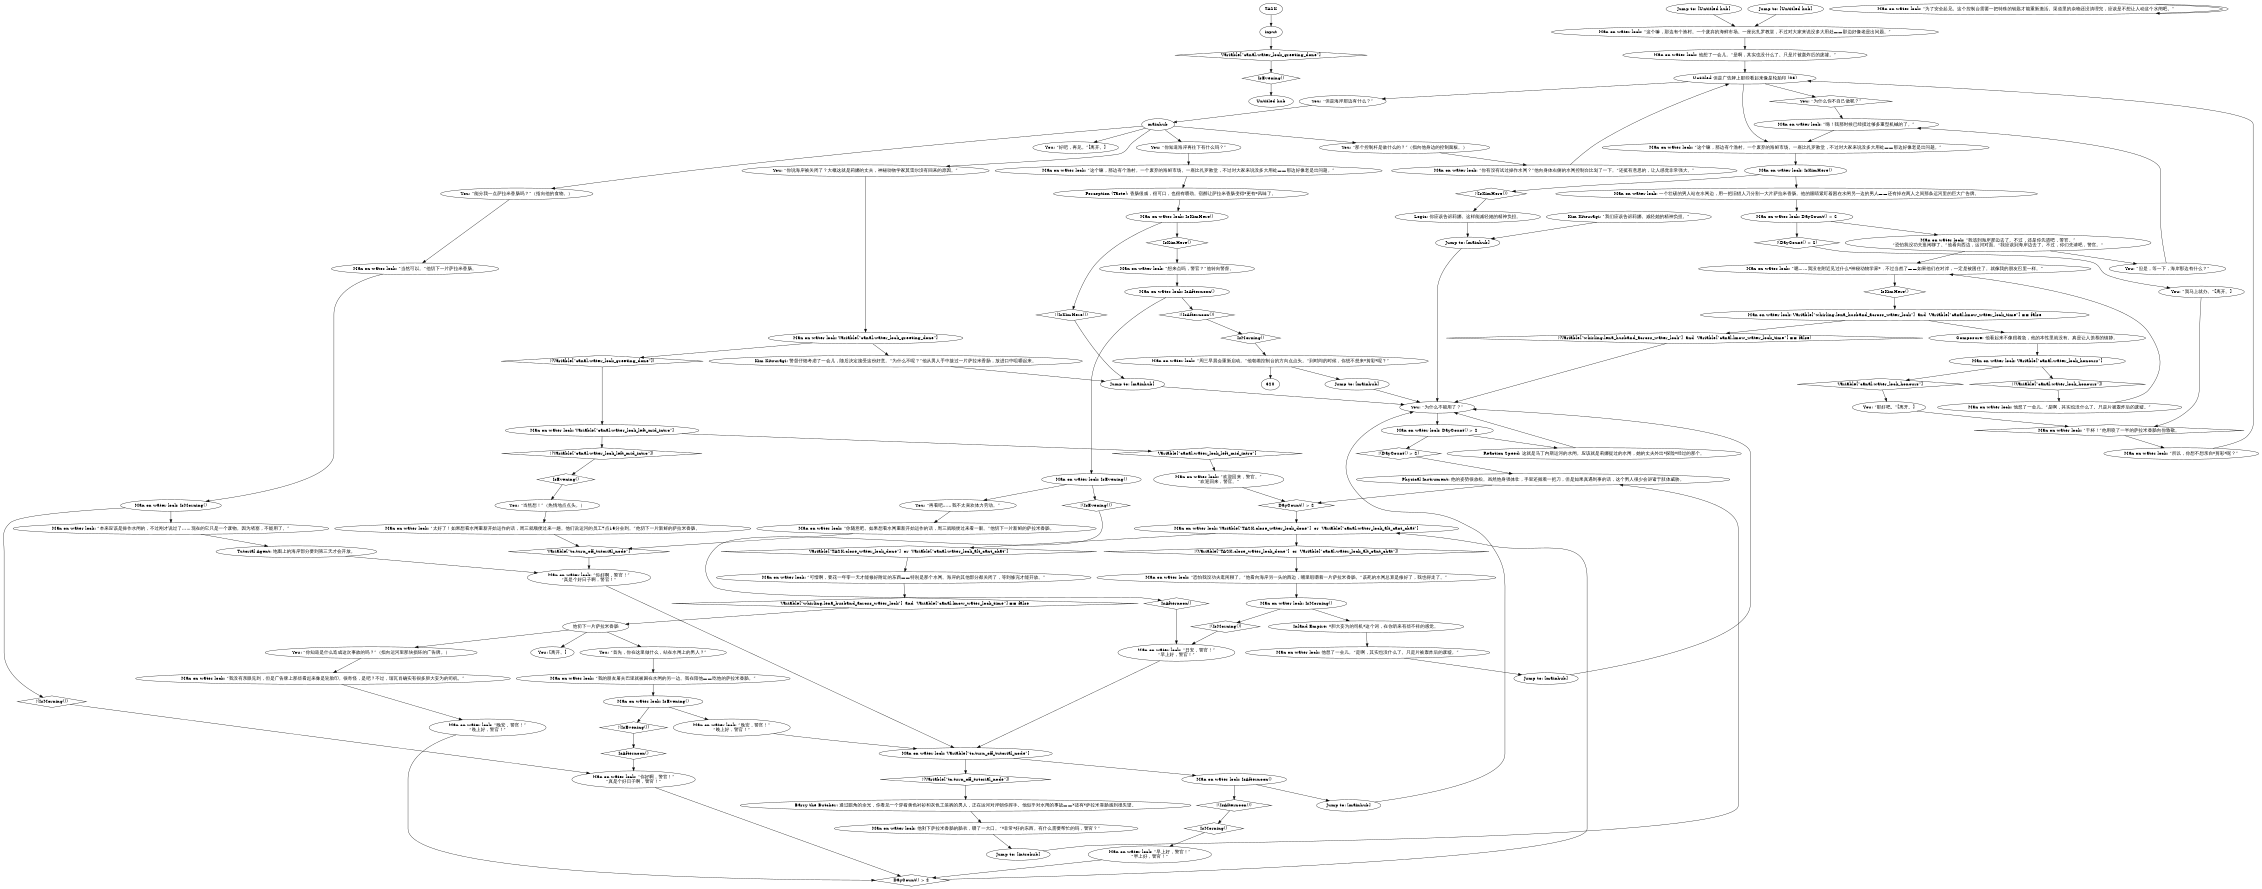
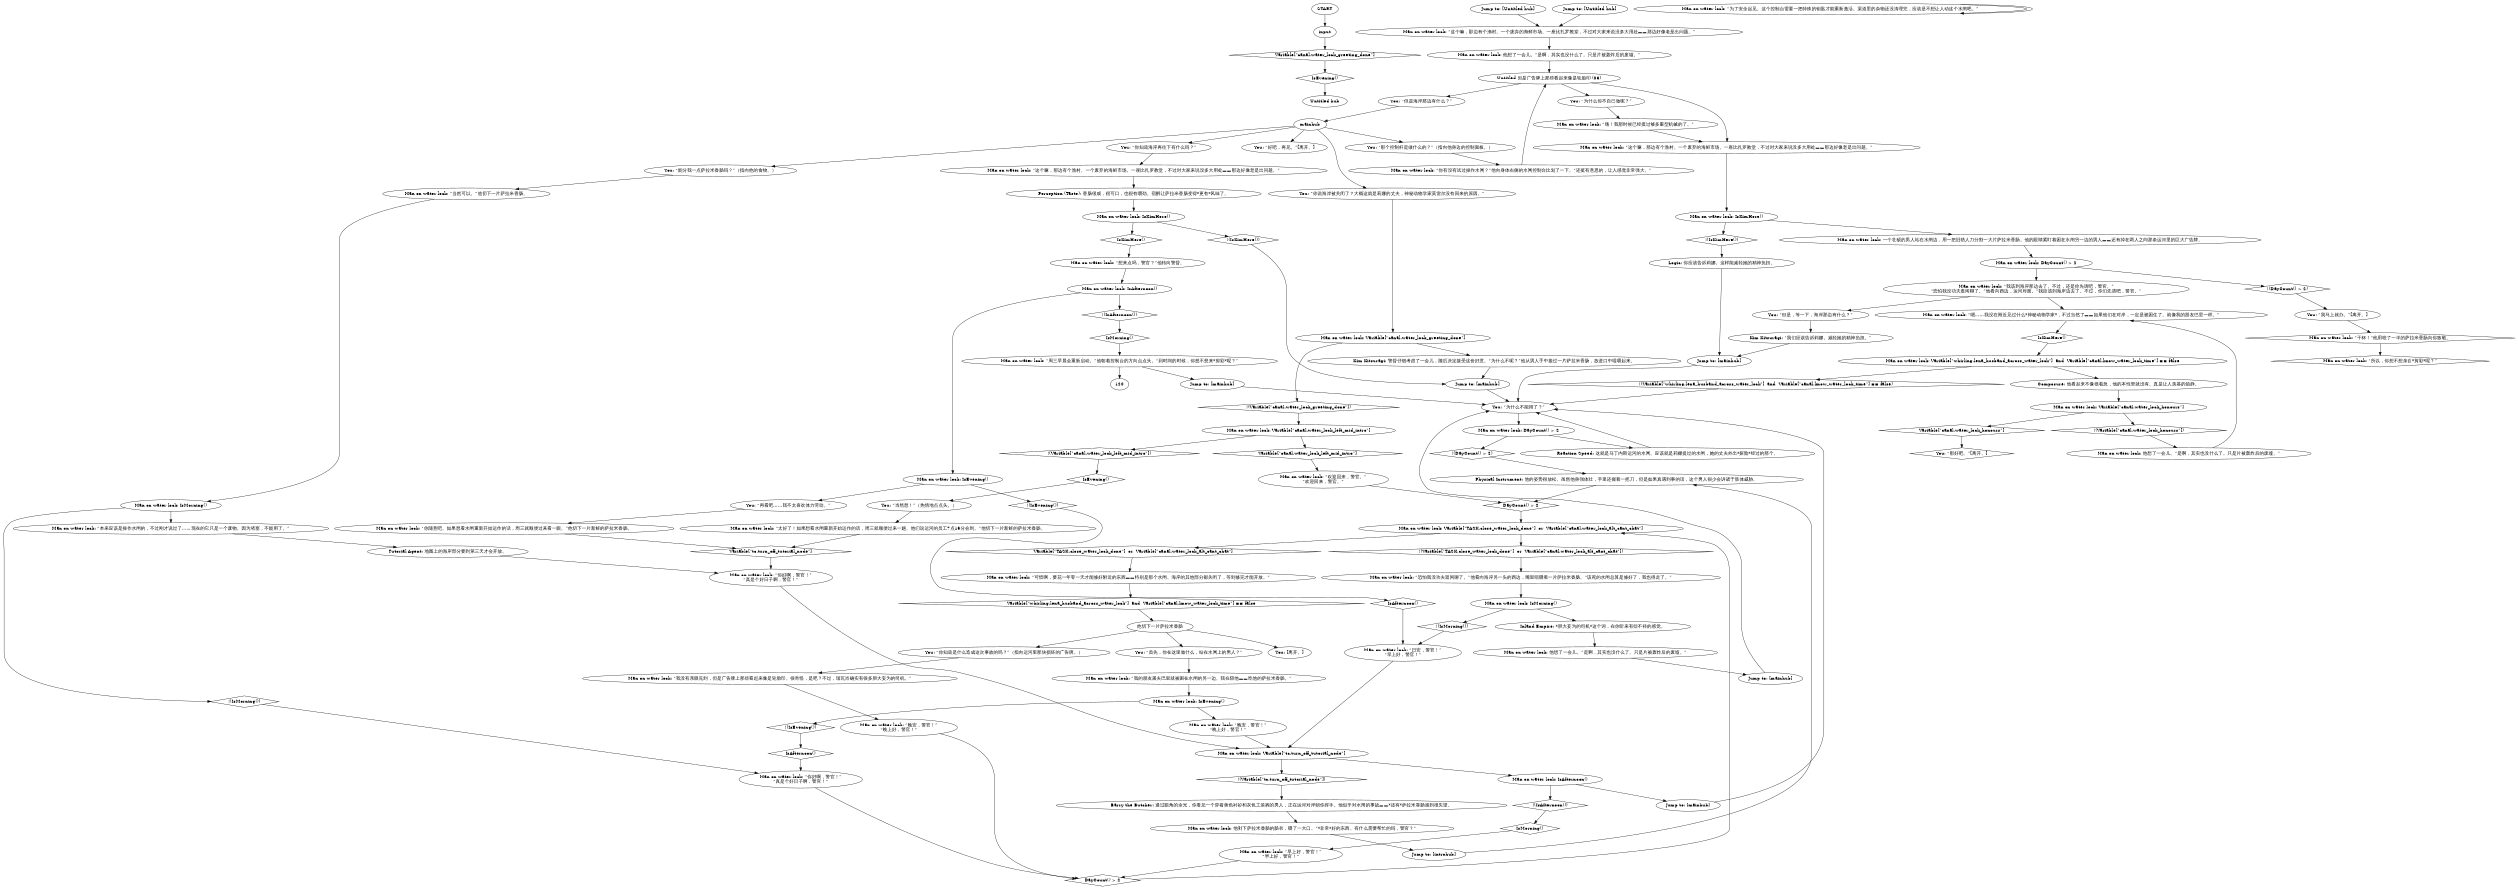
(1271, 9) -> (1325, 9)
(1831, 101) -> (1601, 101)
(2208, 110) -> none
(2090, 145) -> (1811, 325)
(1270, 384) -> (1120, 384)
(1889, 407) -> (1962, 454)
(1991, 419) -> none
(2181, 454) -> (2380, 361)
